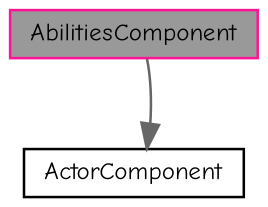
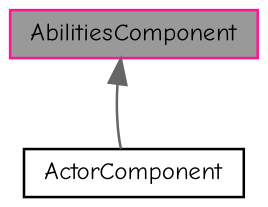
(151, 91) -> (117, 117)
